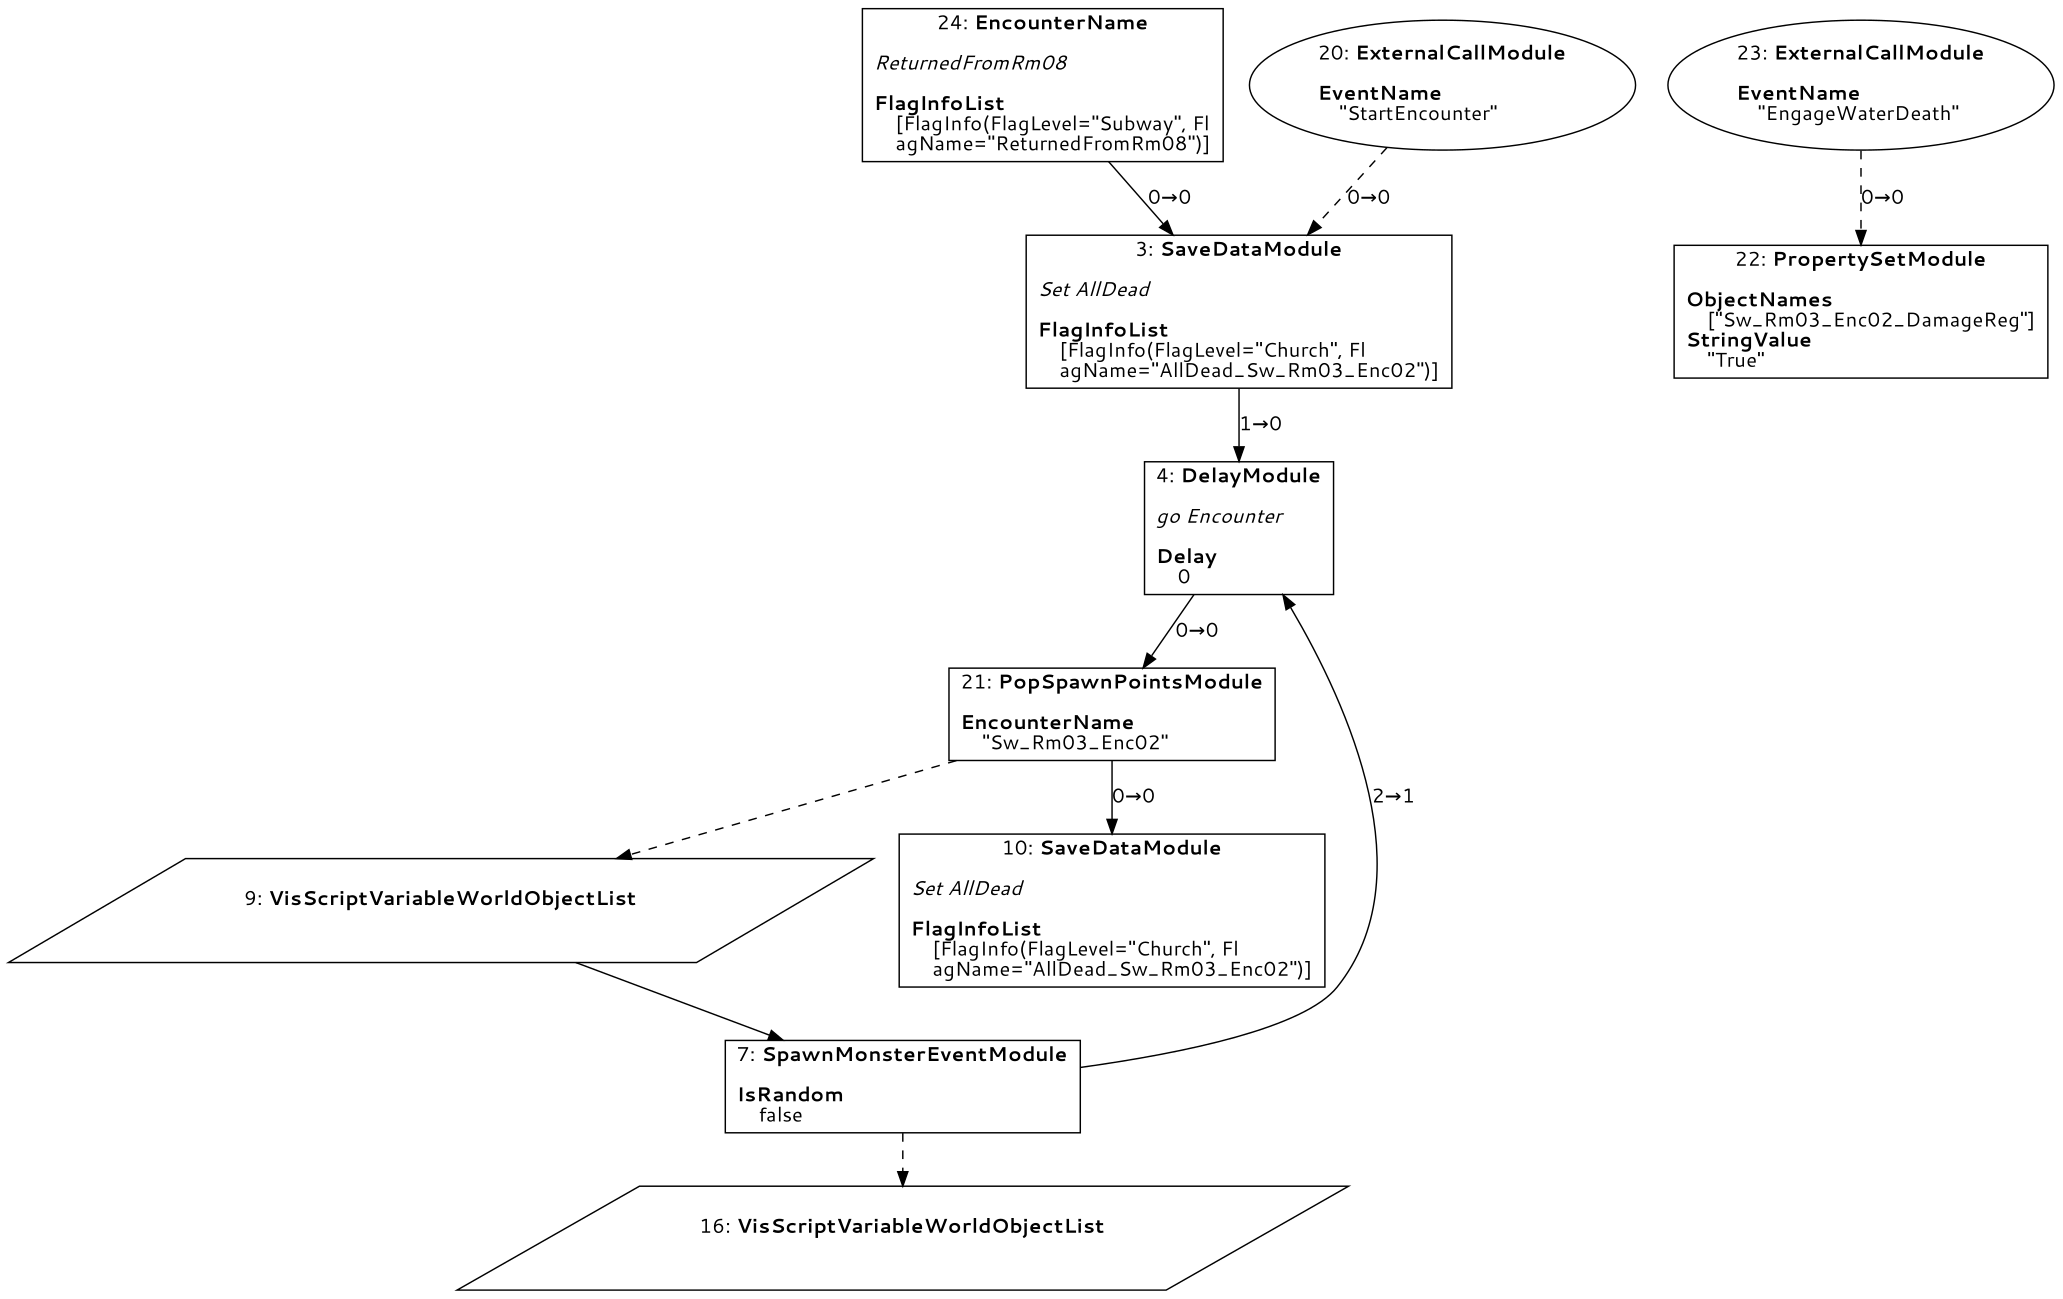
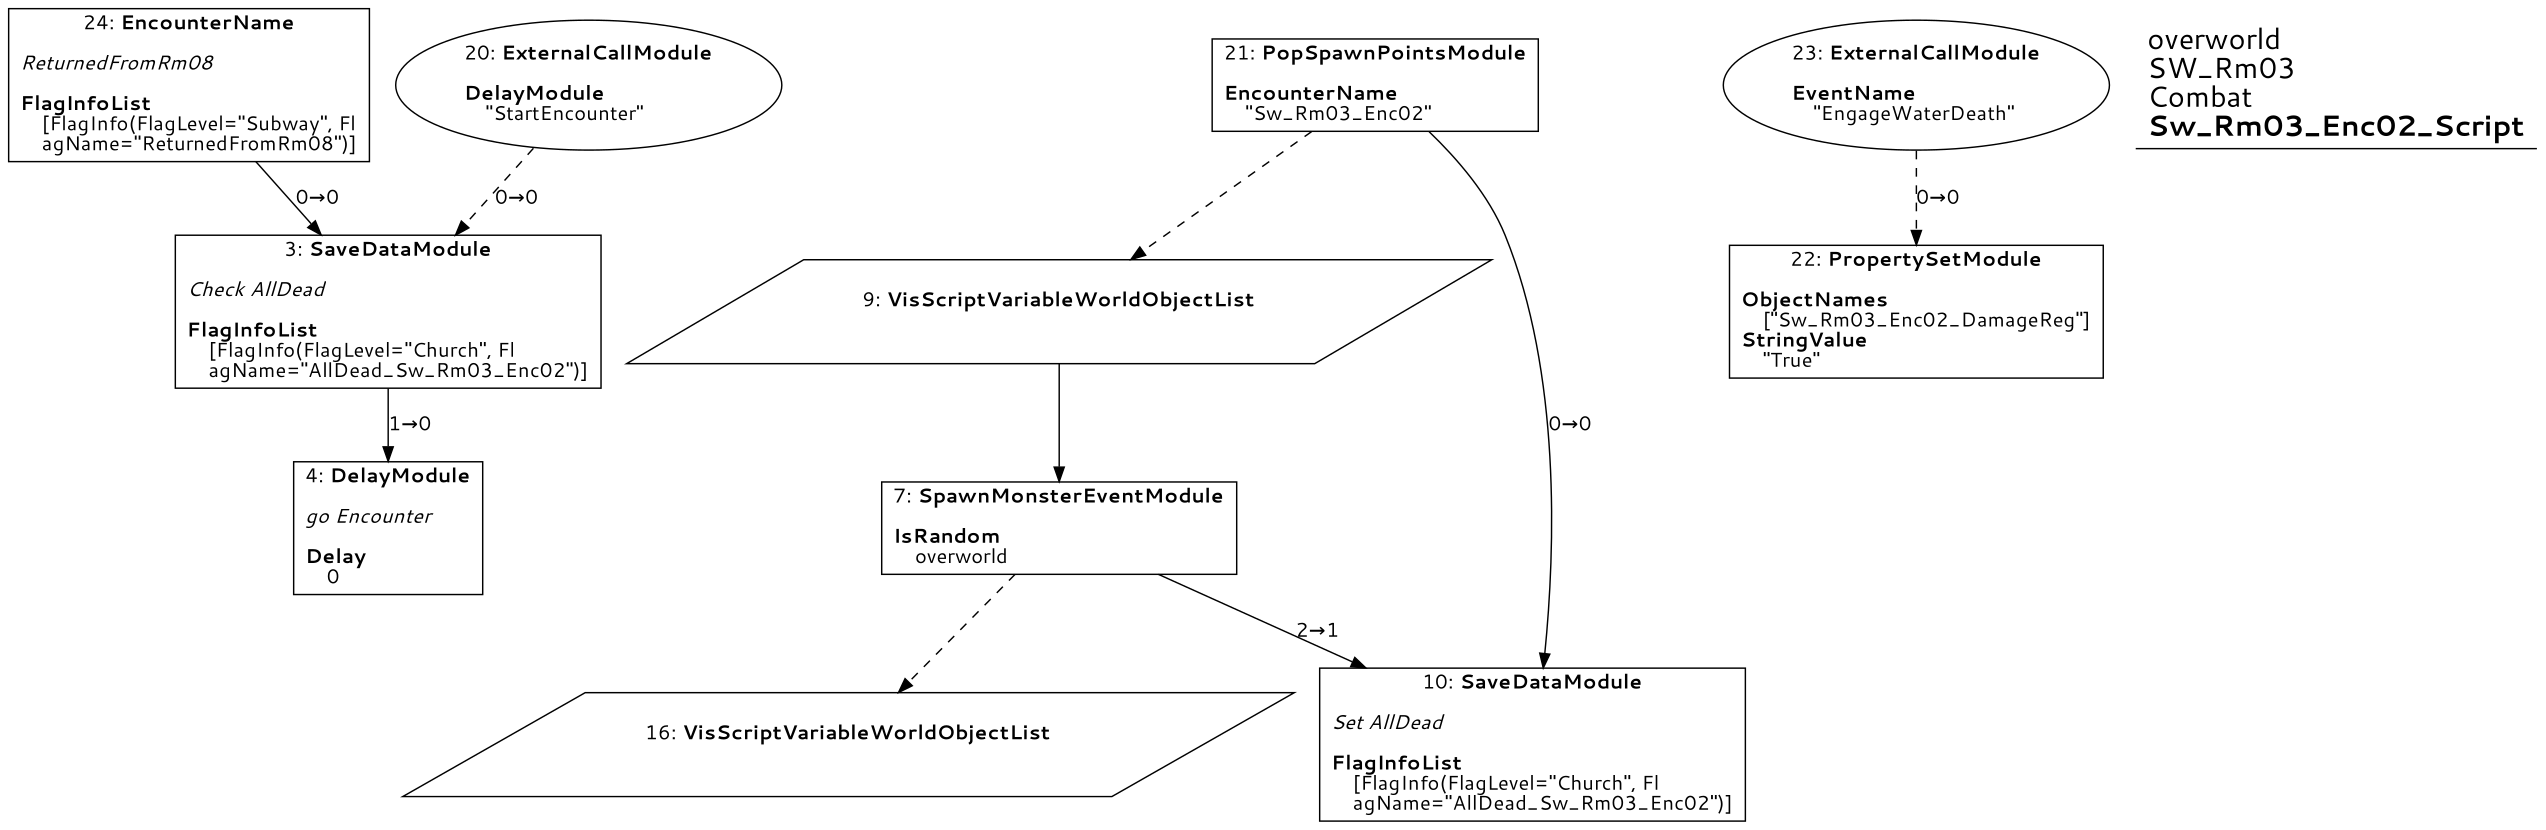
none -> (2336, 85)
(1380, 94) -> (535, 94)
(1094, 290) -> (256, 290)
(1173, 625) -> none
(1367, 928) -> (1255, 618)
(770, 1115) -> (951, 557)
